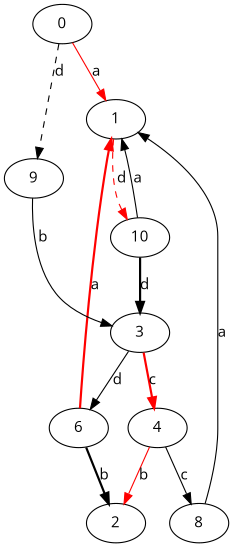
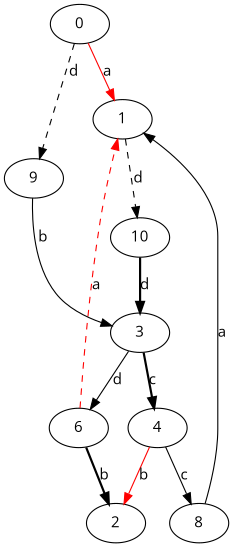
(113, 175) -> (131, 173)
(132, 184) -> none
(91, 279) -> (92, 278)
(148, 375) -> (148, 375)
